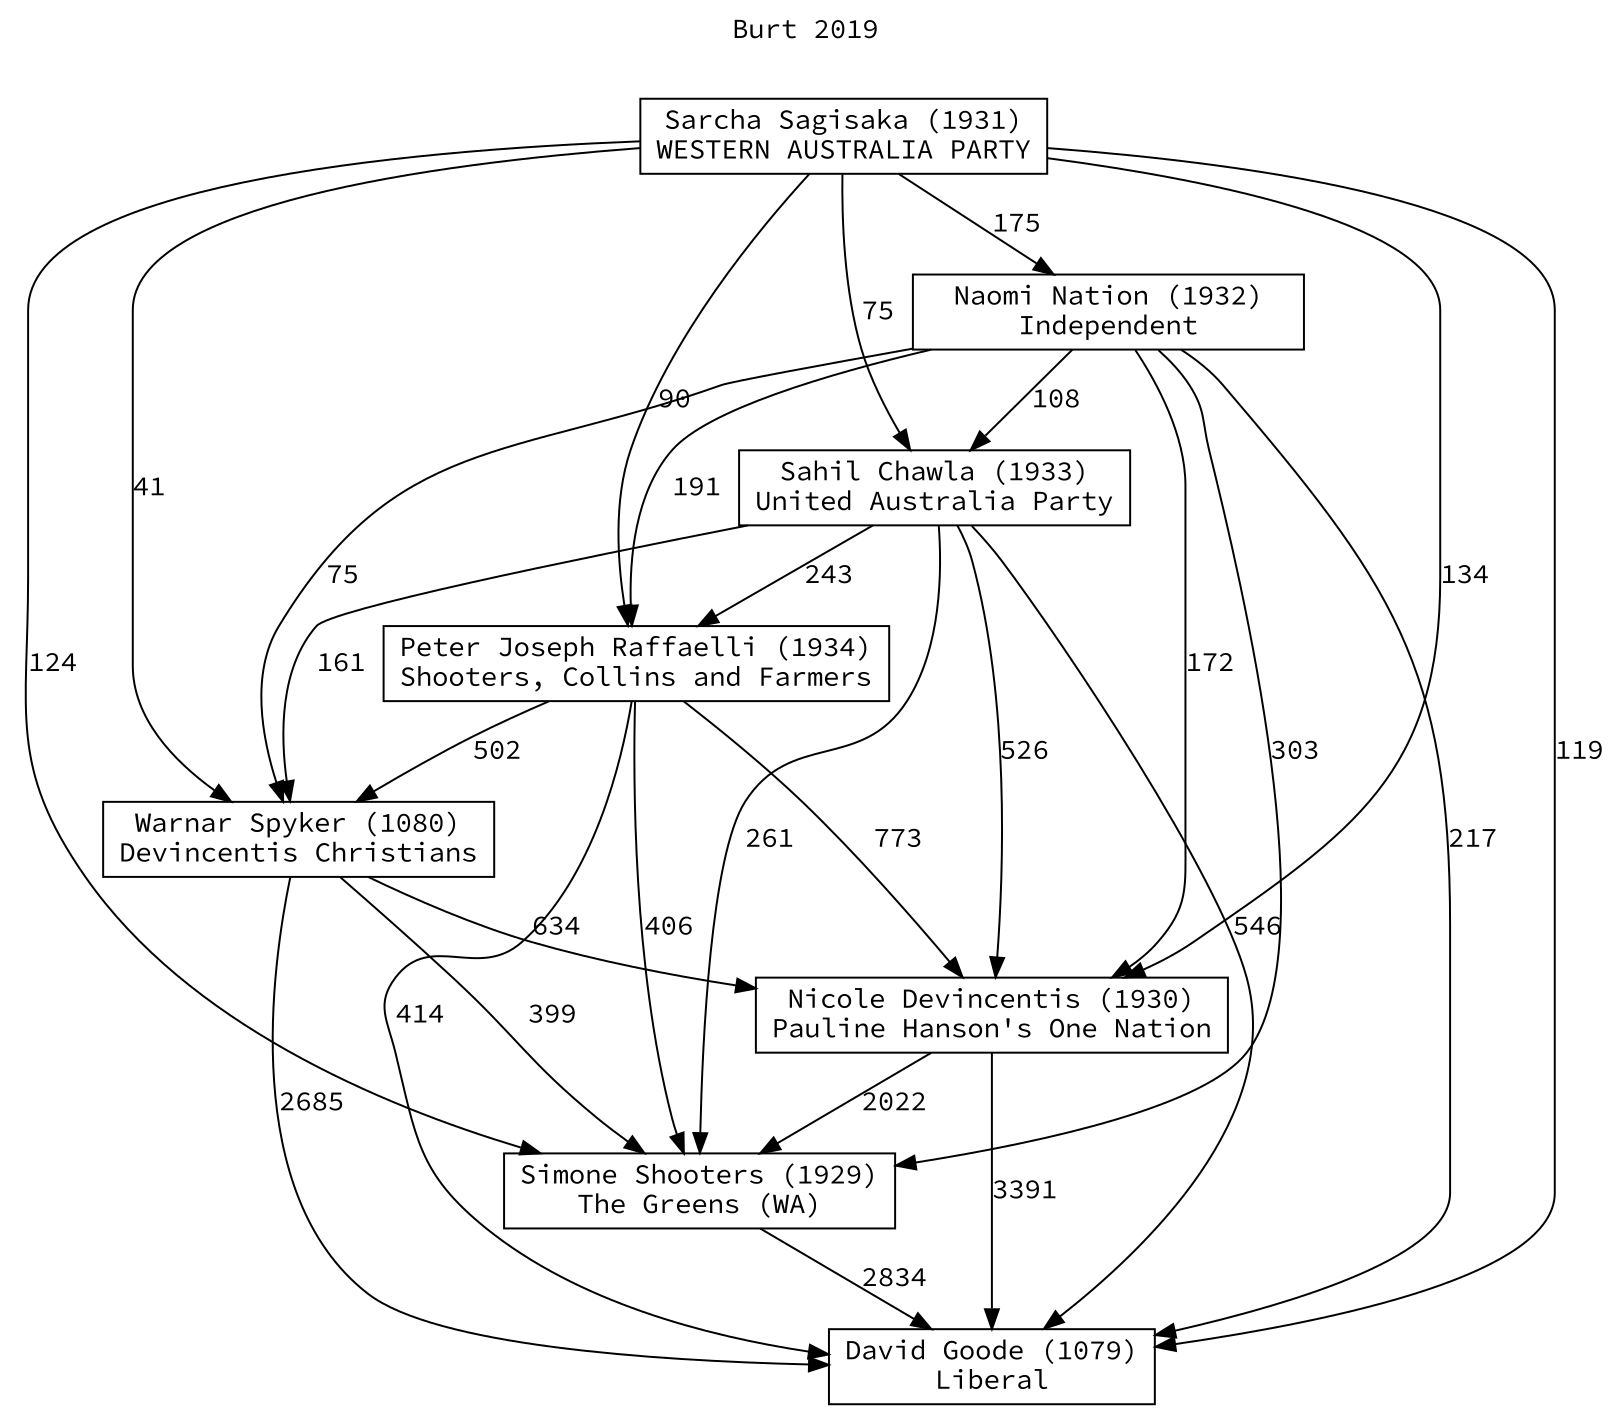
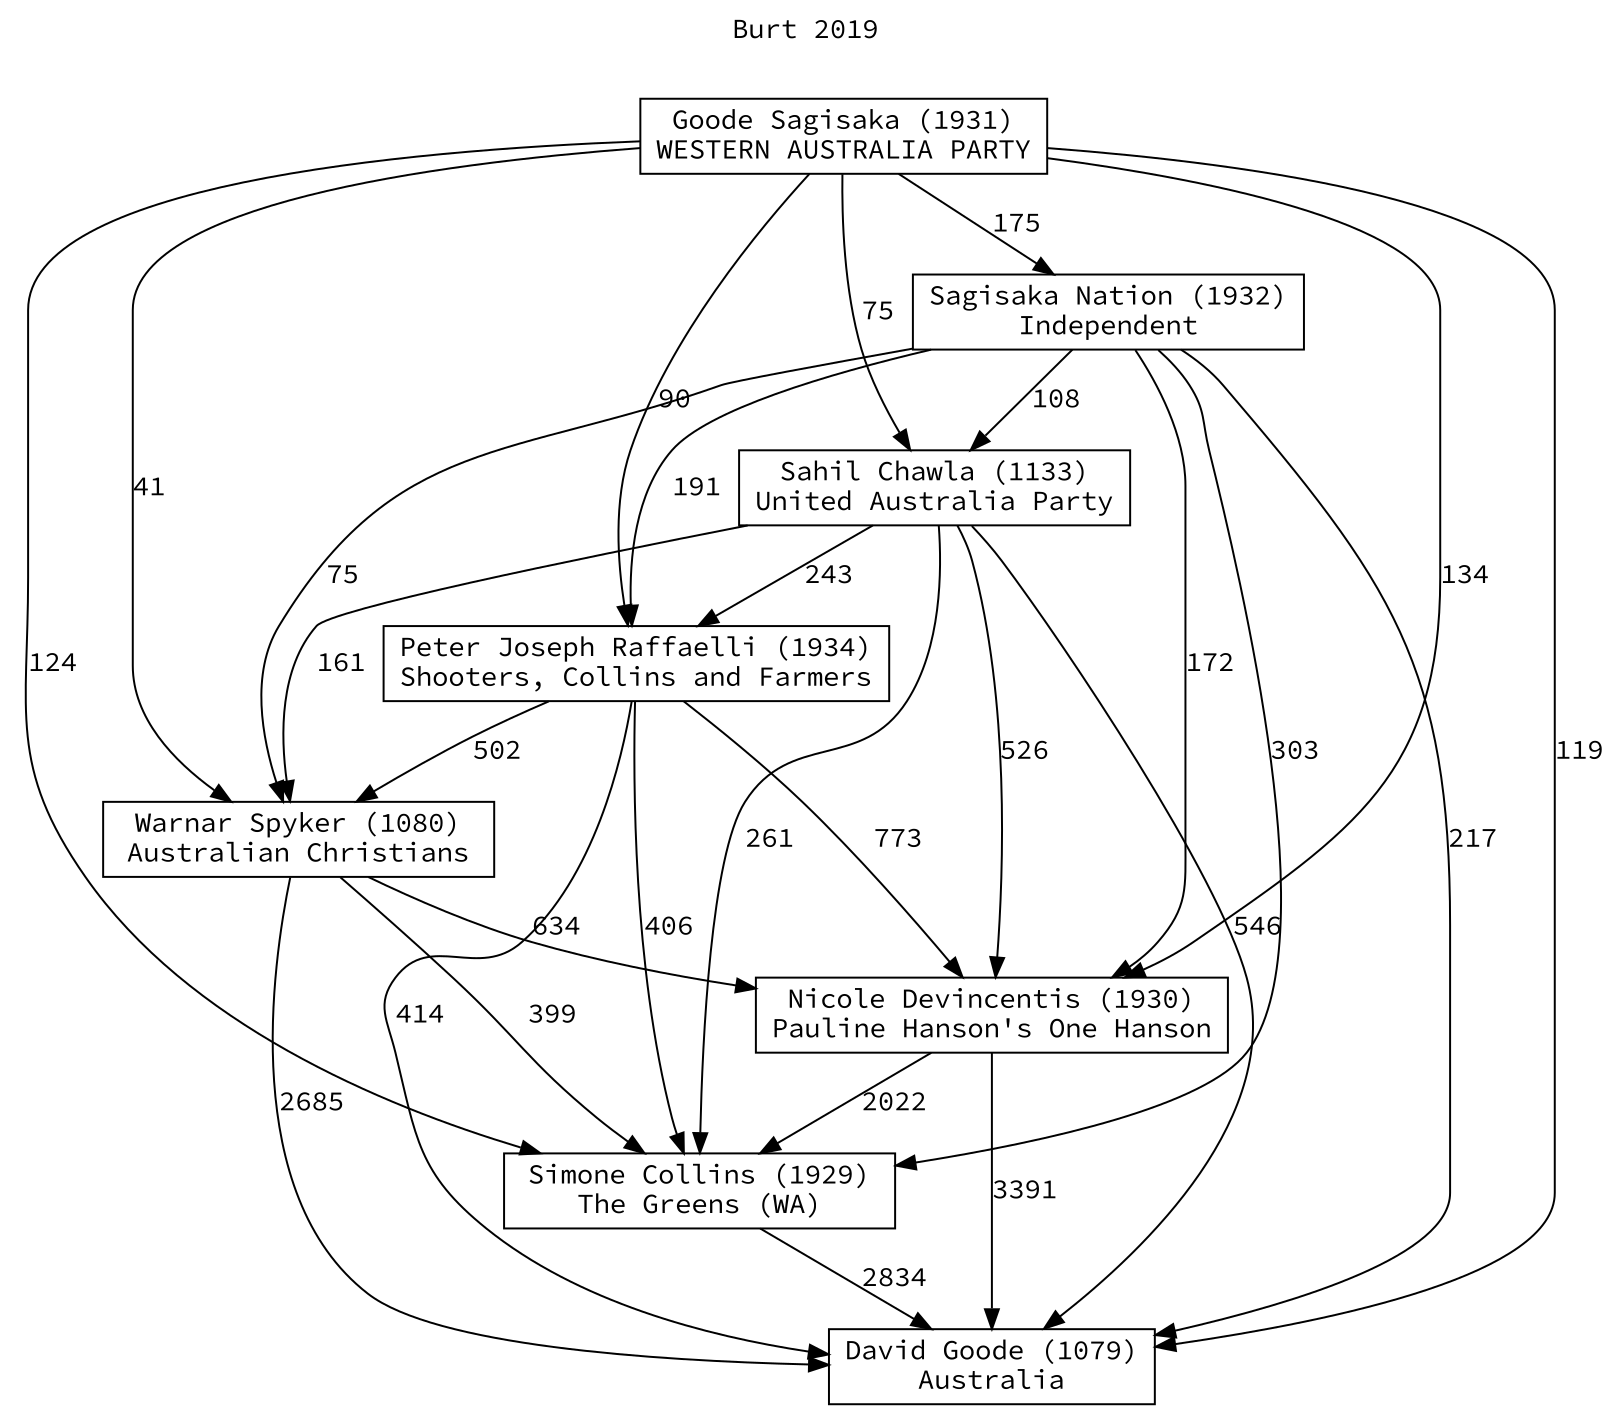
(844, 136) -> (844, 136)
(1108, 312) -> (1108, 312)
(935, 488) -> (935, 488)
(299, 839) -> (299, 839)
(992, 1015) -> (992, 1015)
(700, 1191) -> (700, 1191)
(992, 1367) -> (992, 1367)
